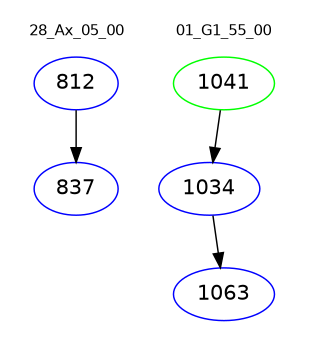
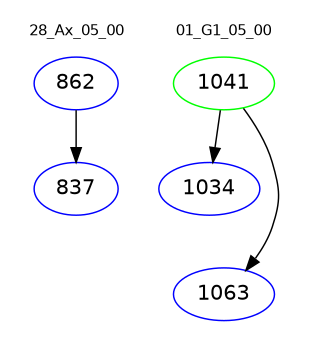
(224, 31) -> (224, 31)
(76, 83) -> (76, 83)
(216, 234) -> (277, 182)
